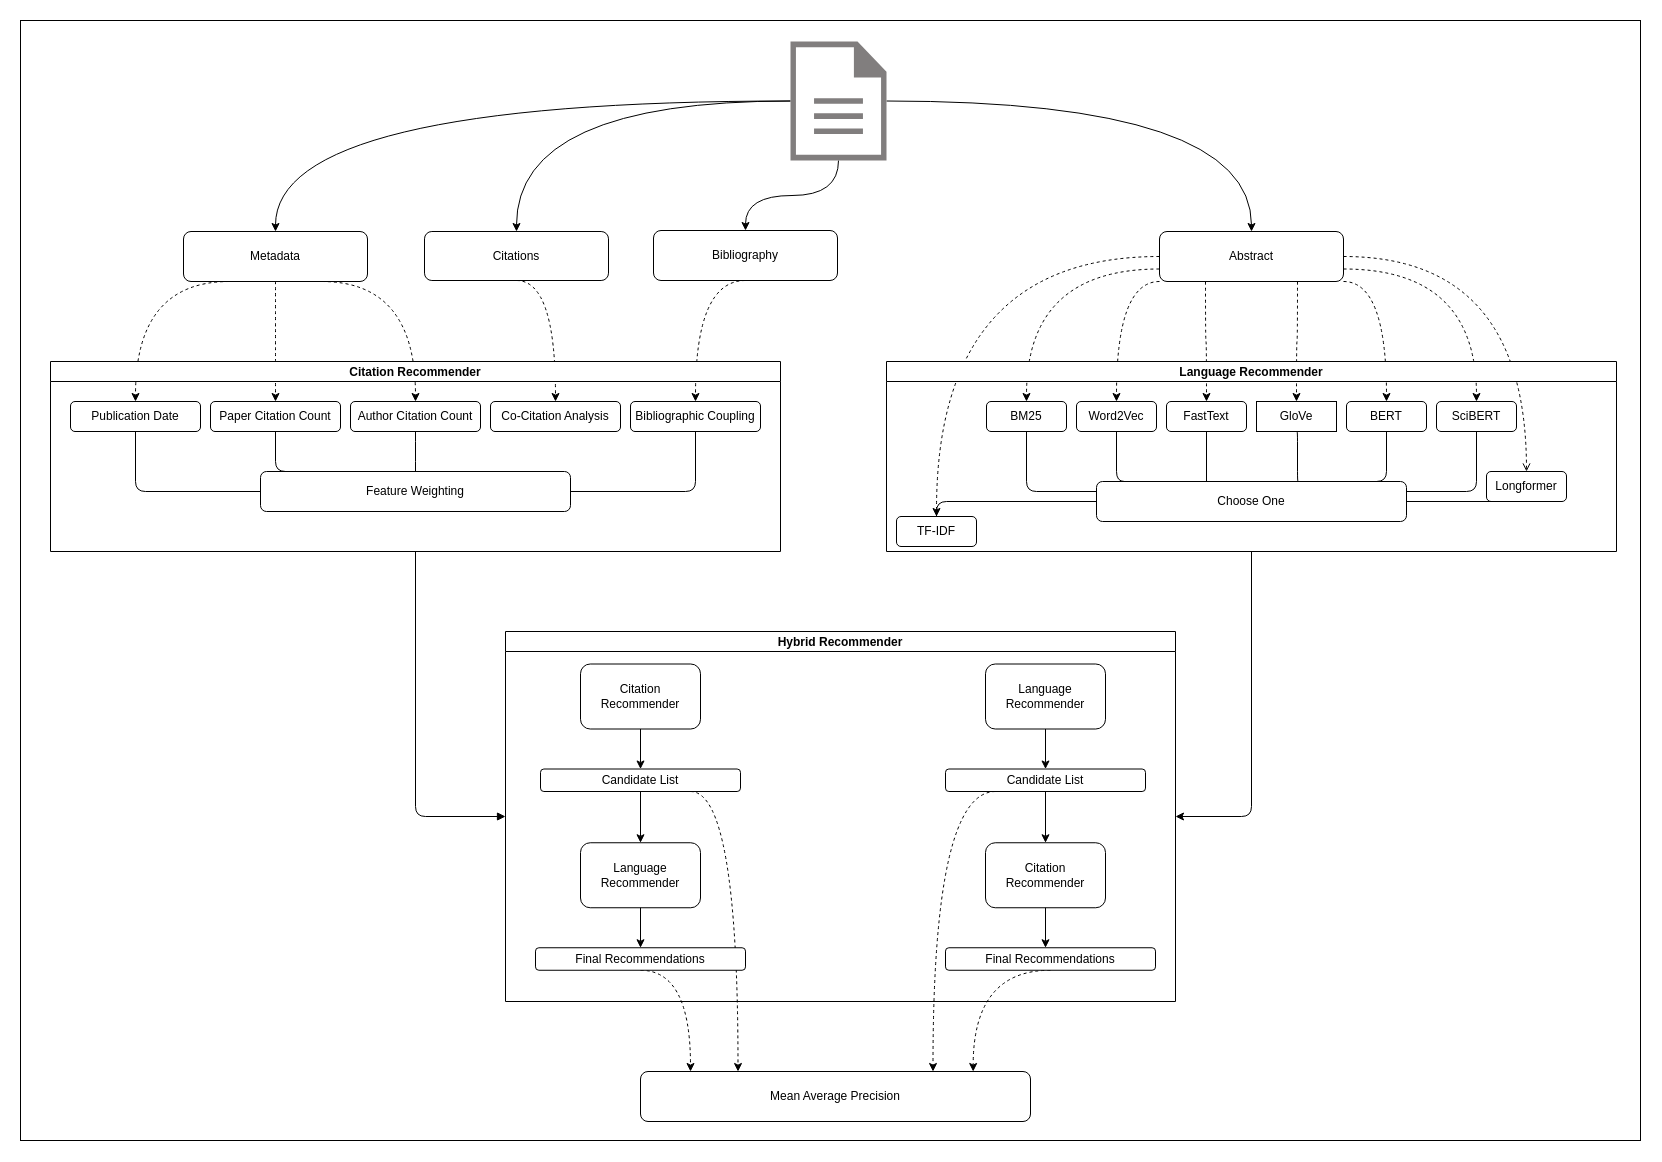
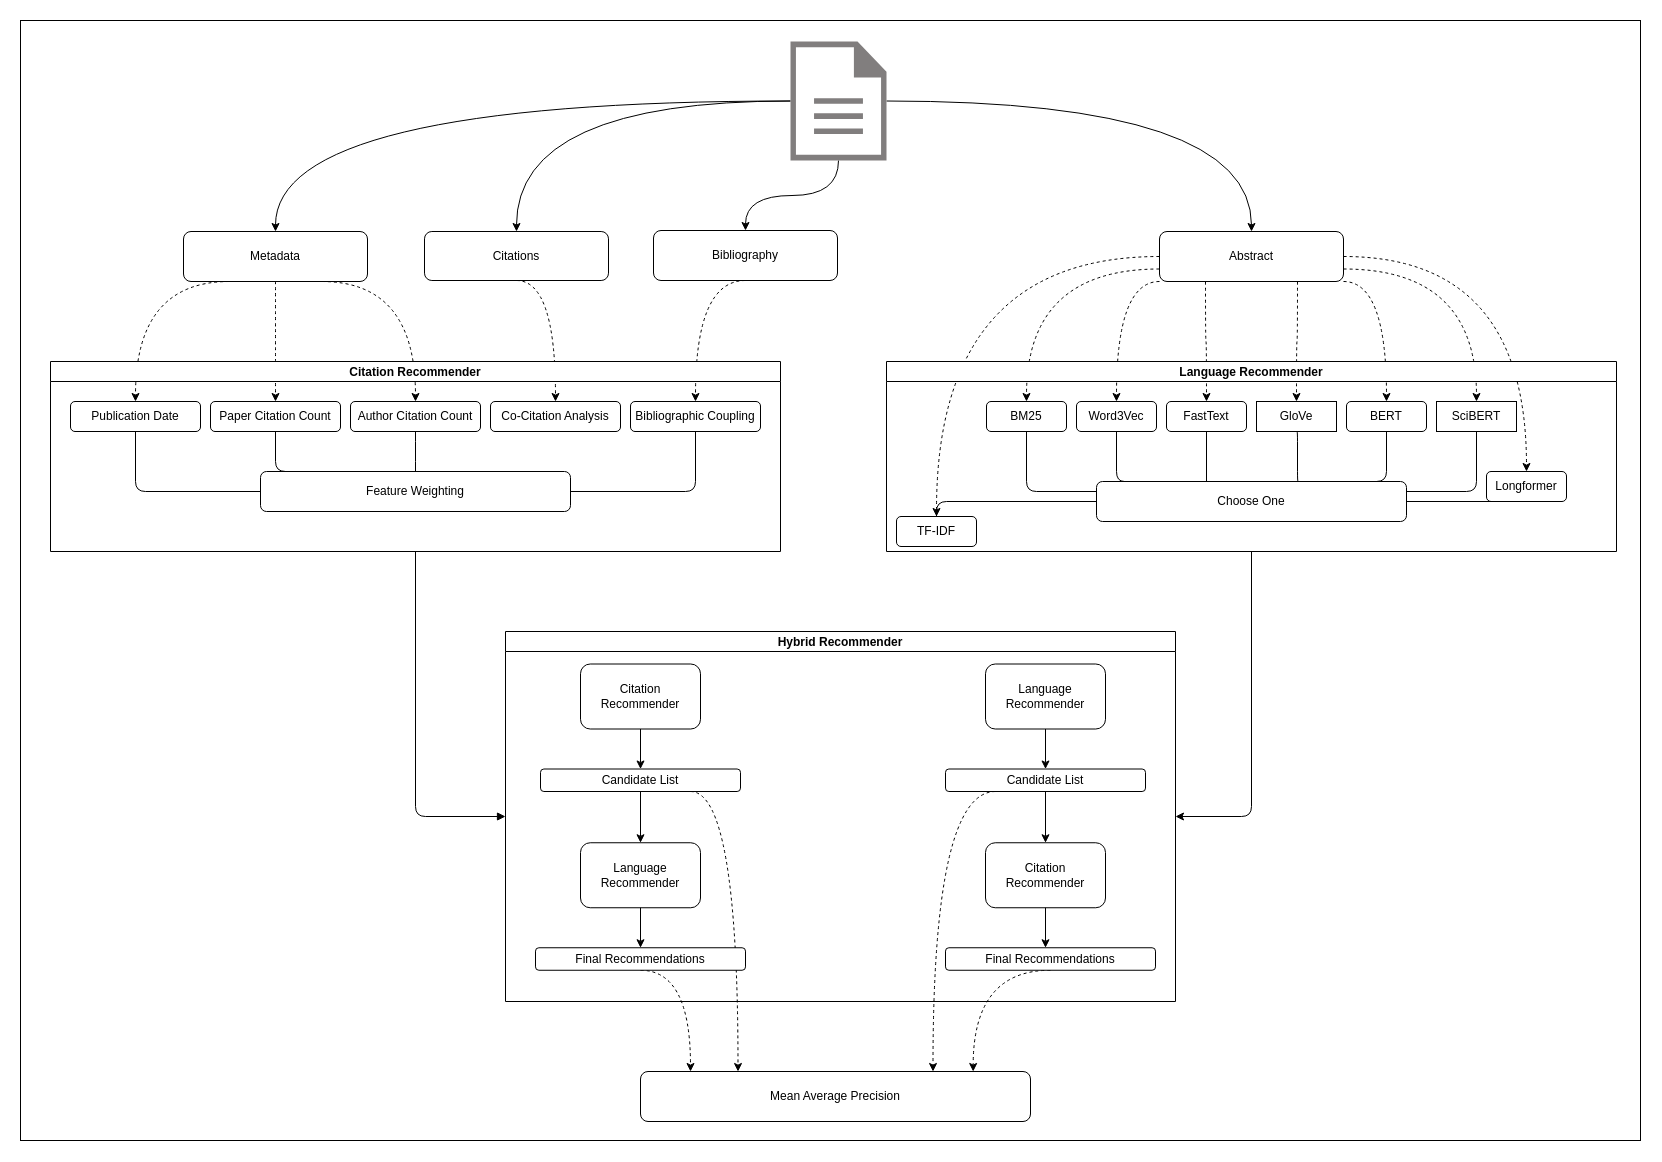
(1117, 417) -> (1117, 417)
(1477, 417) -> (1477, 417)
(1525, 443) -> (1525, 442)
